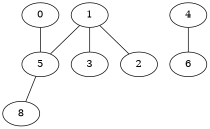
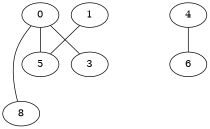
(90, 40) -> (62, 37)
(139, 64) -> none
(31, 89) -> (14, 62)
